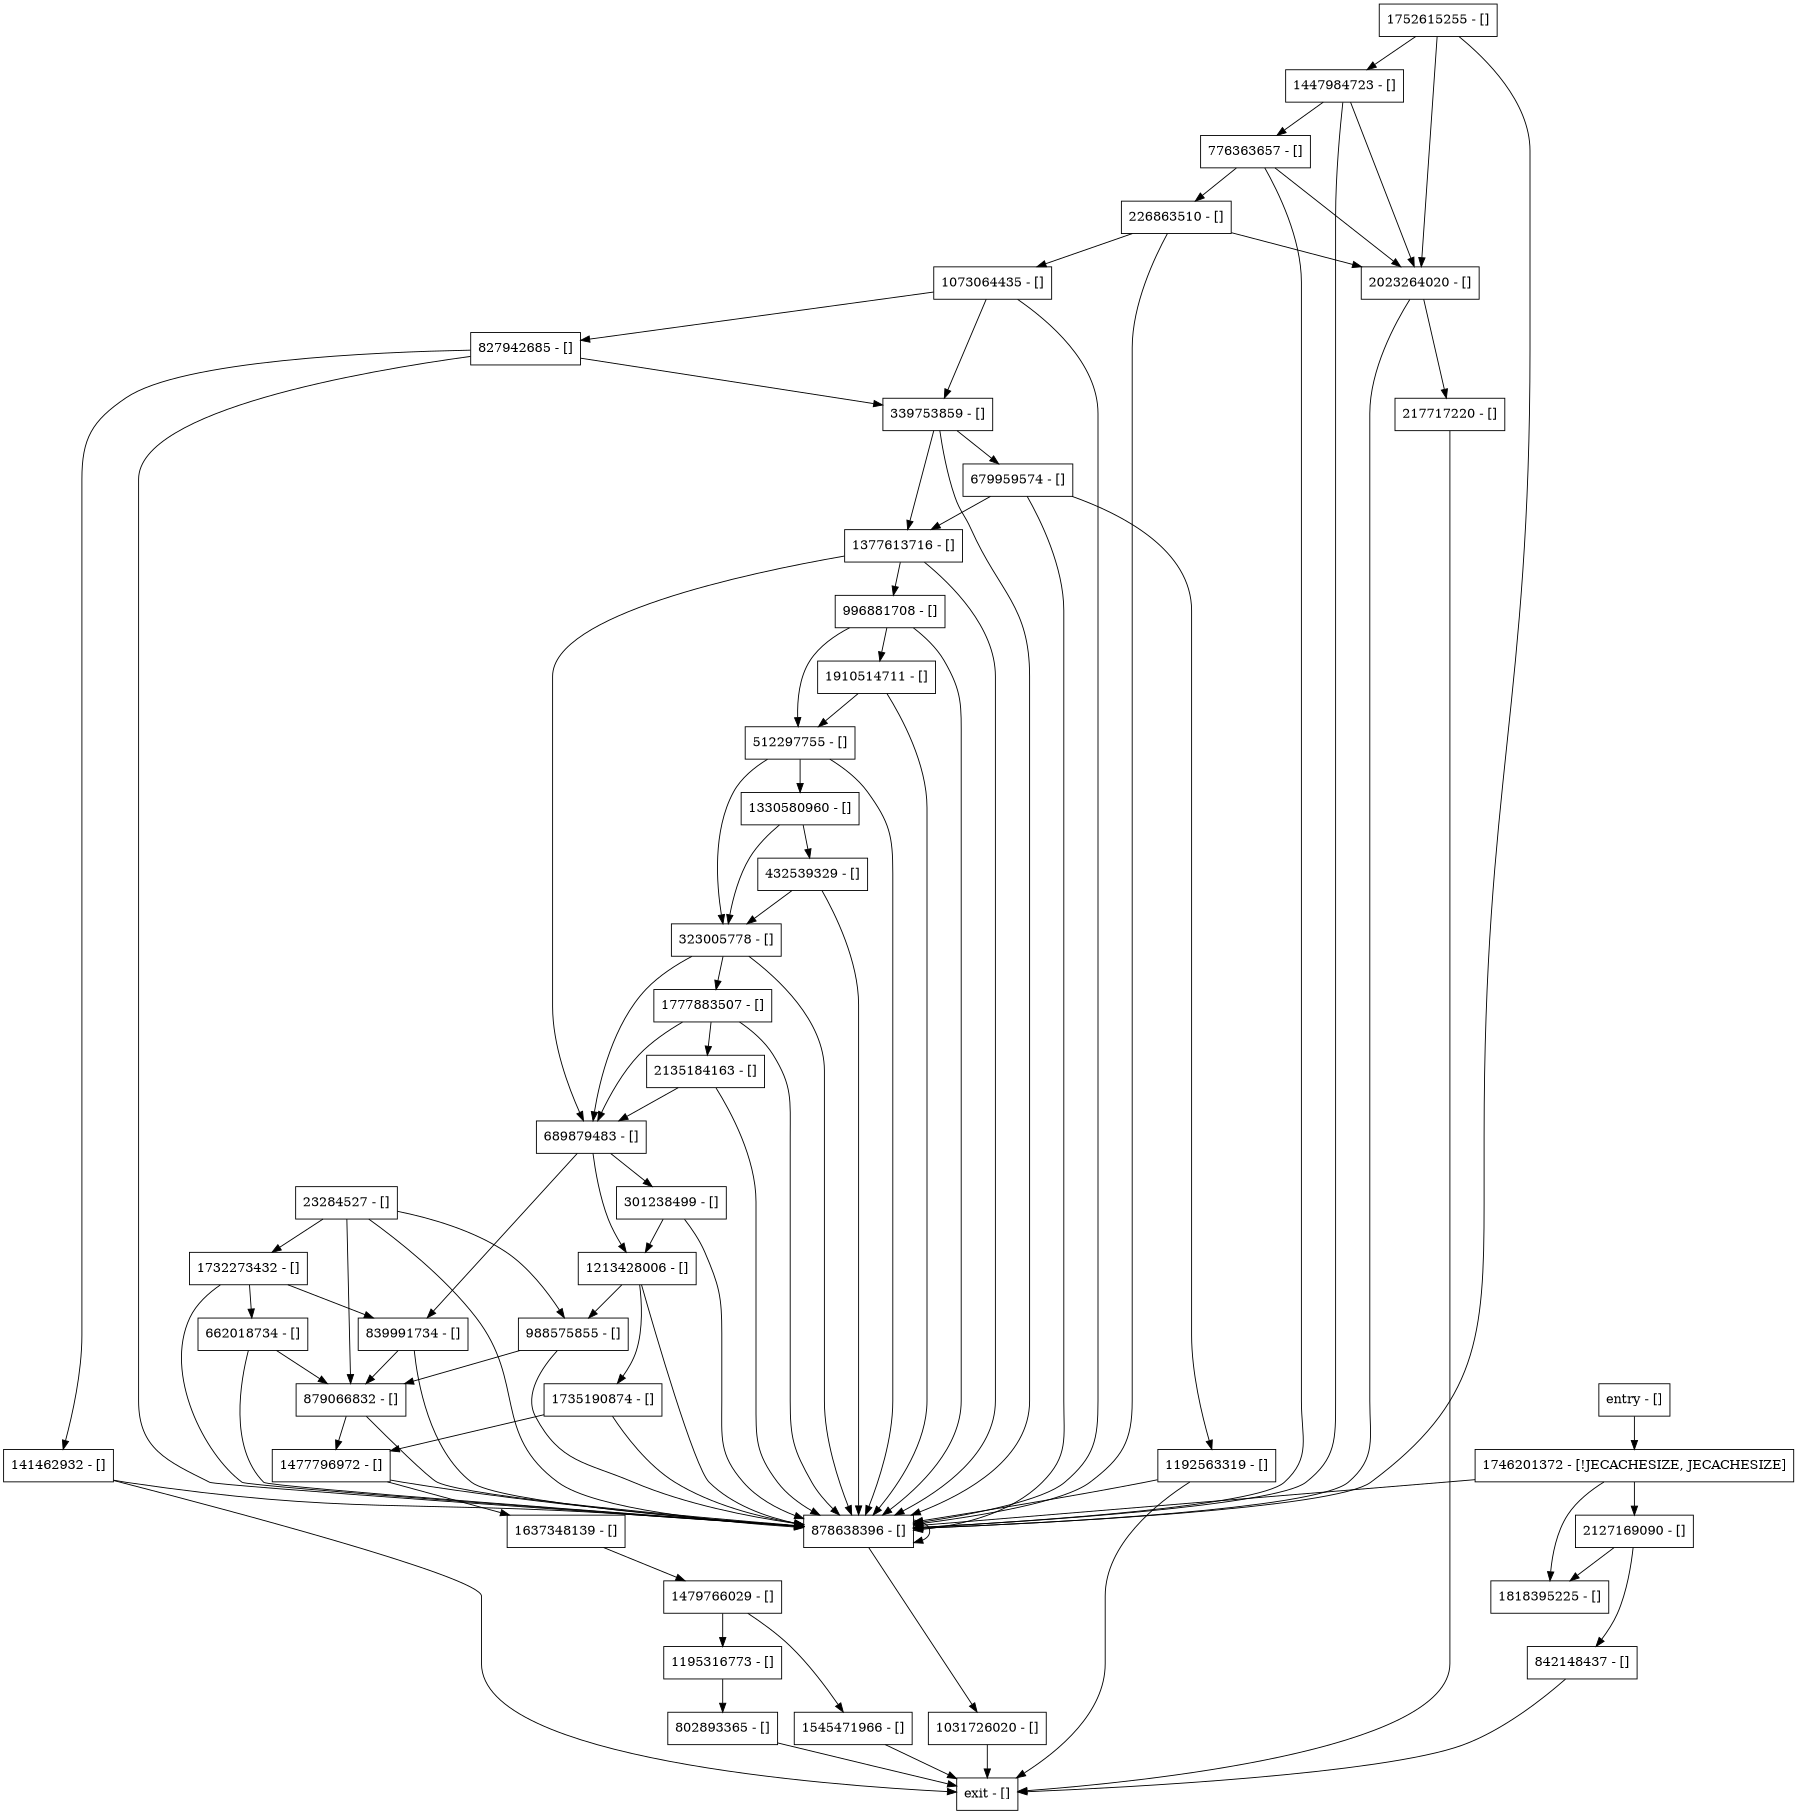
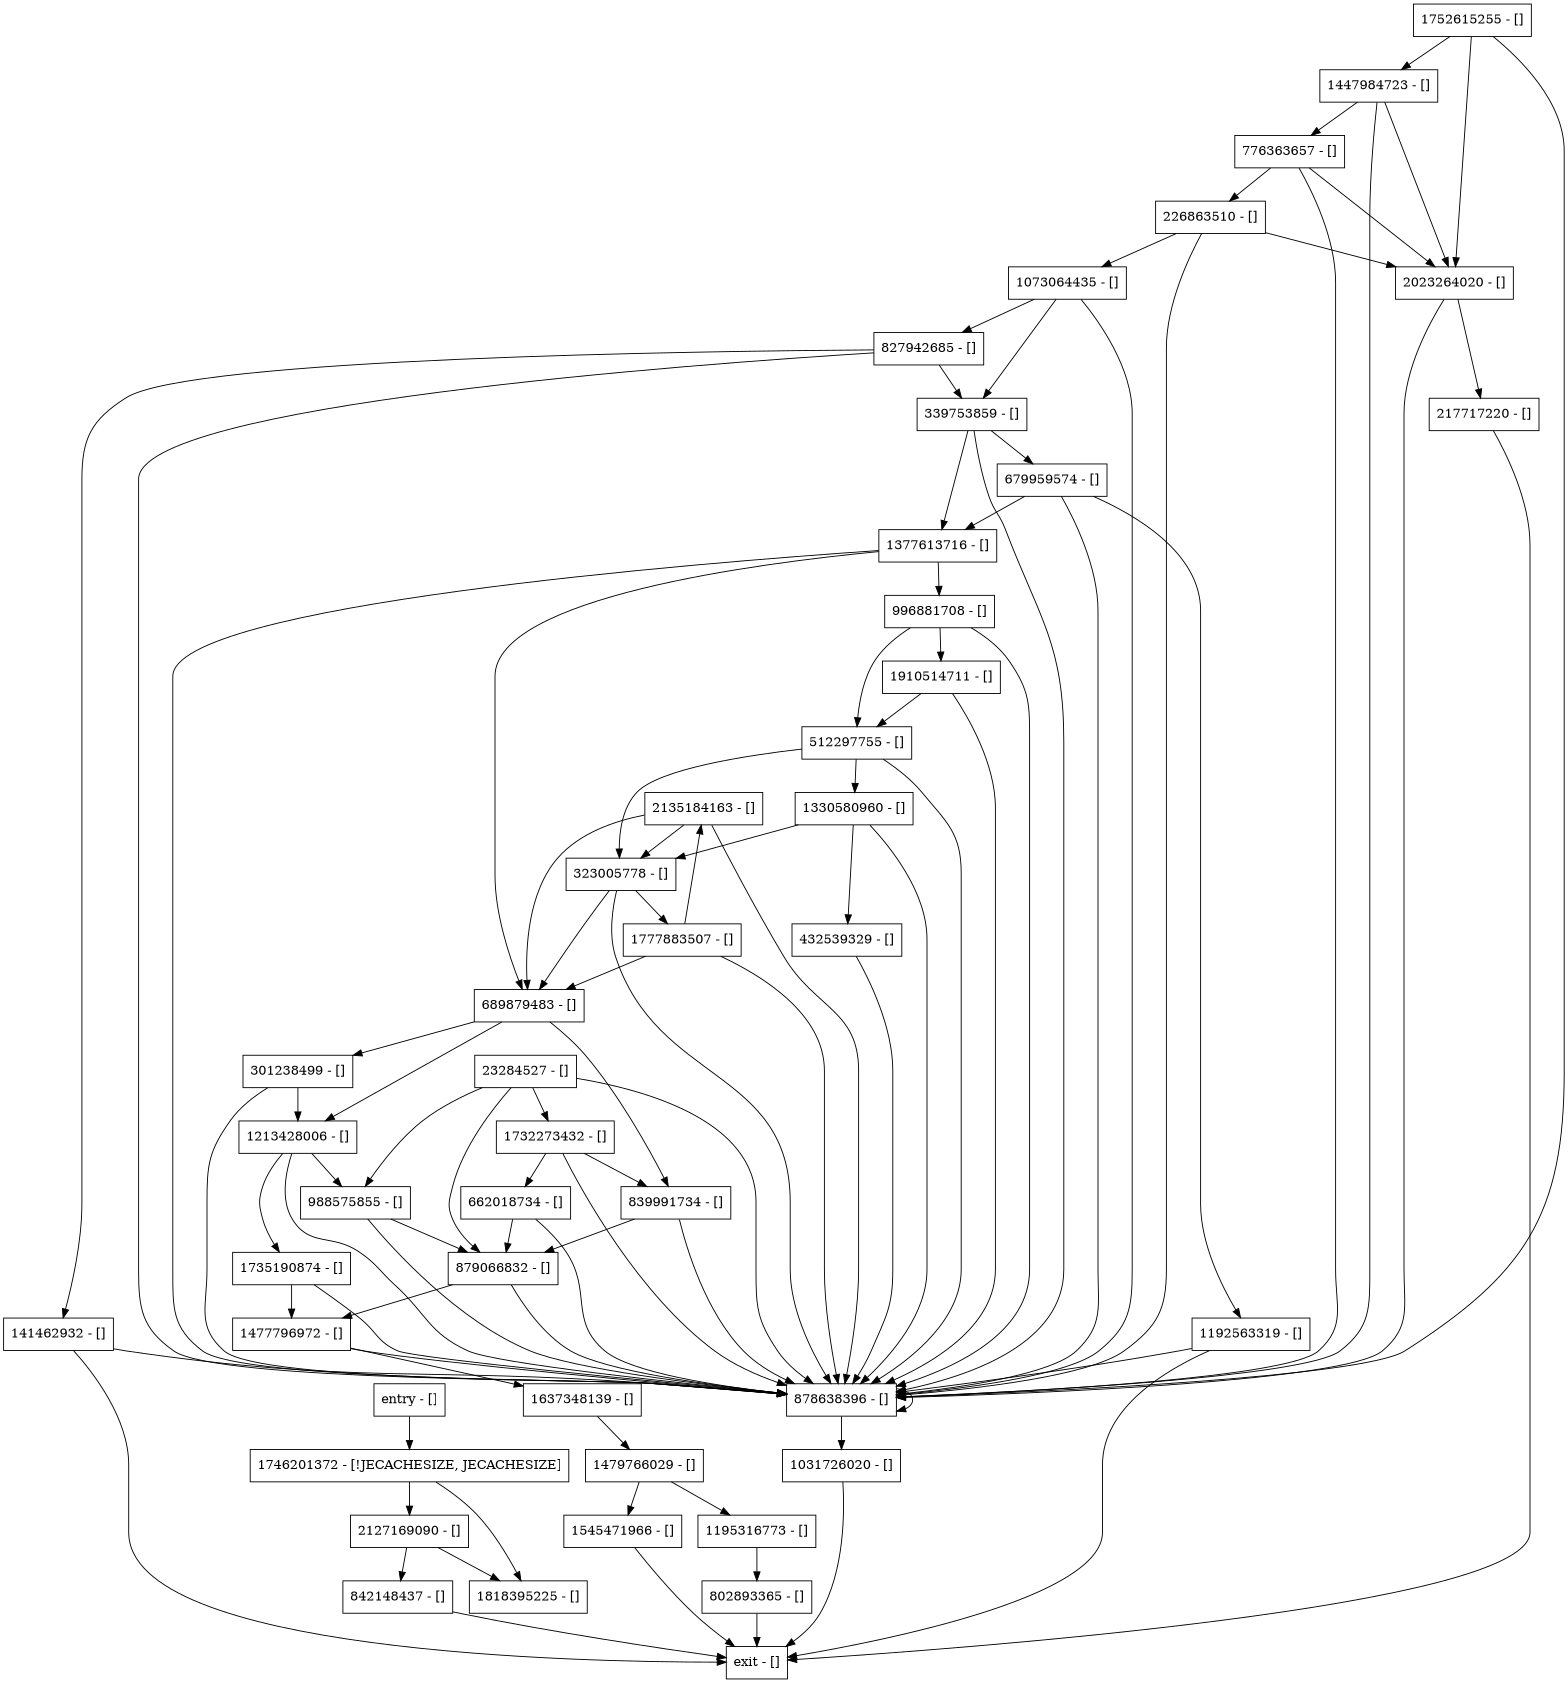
(773, 905) -> (666, 839)
(1199, 1502) -> (927, 1102)
